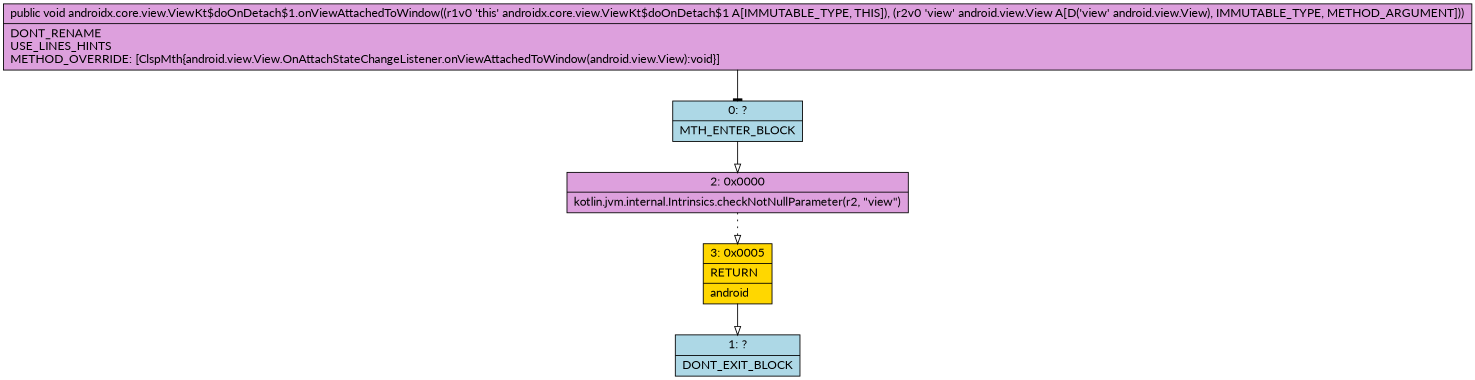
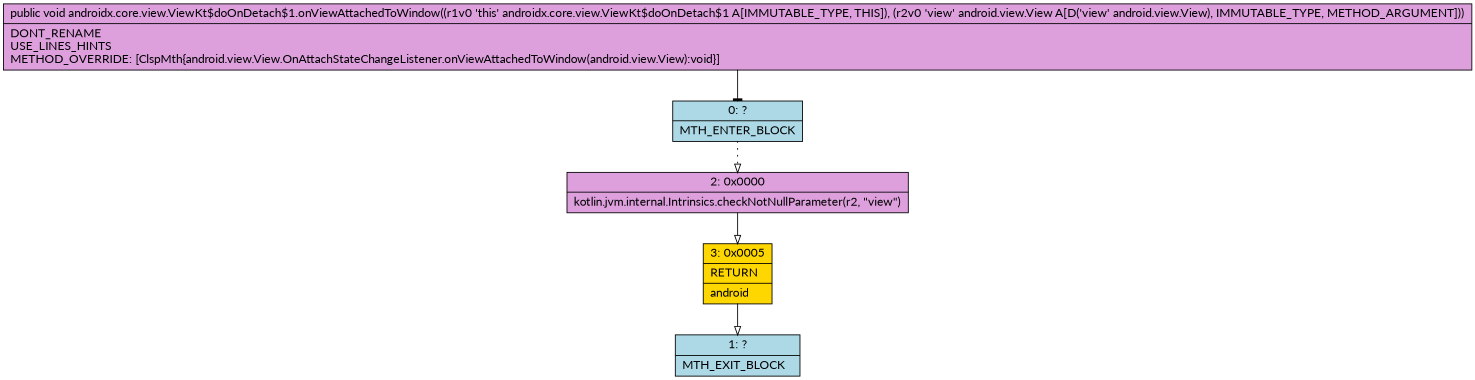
(738, 153) -> (738, 153)
(738, 224) -> (738, 224)
(738, 365) -> (734, 365)
